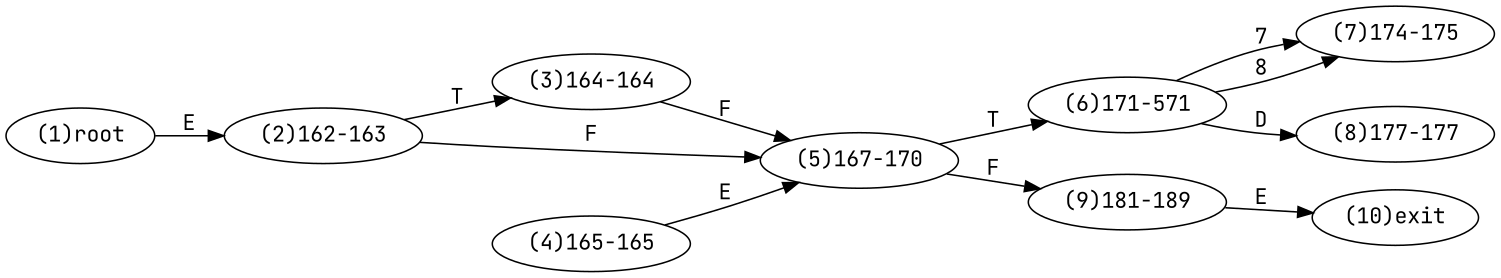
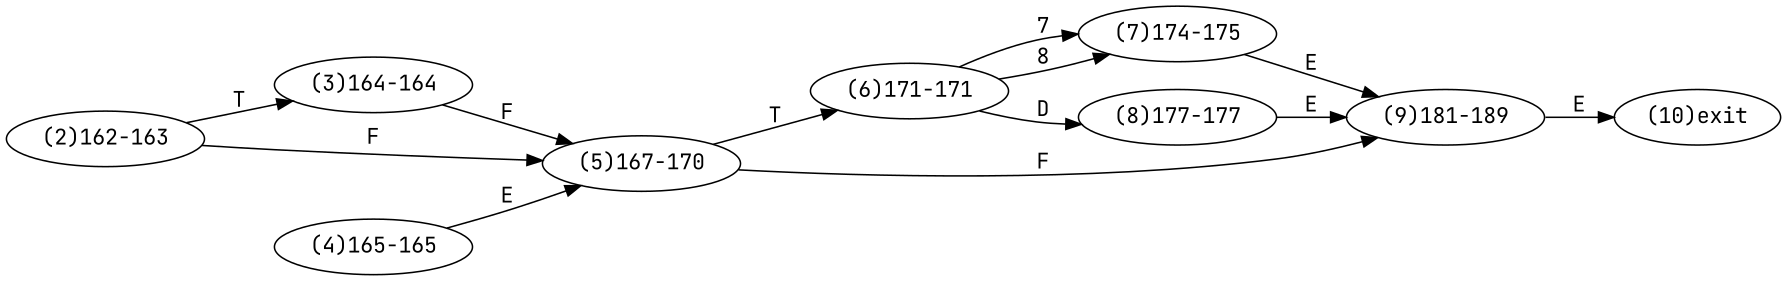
none -> (1304, 73)
(1127, 105) -> (909, 91)
none -> (1304, 117)
(80, 136) -> none
